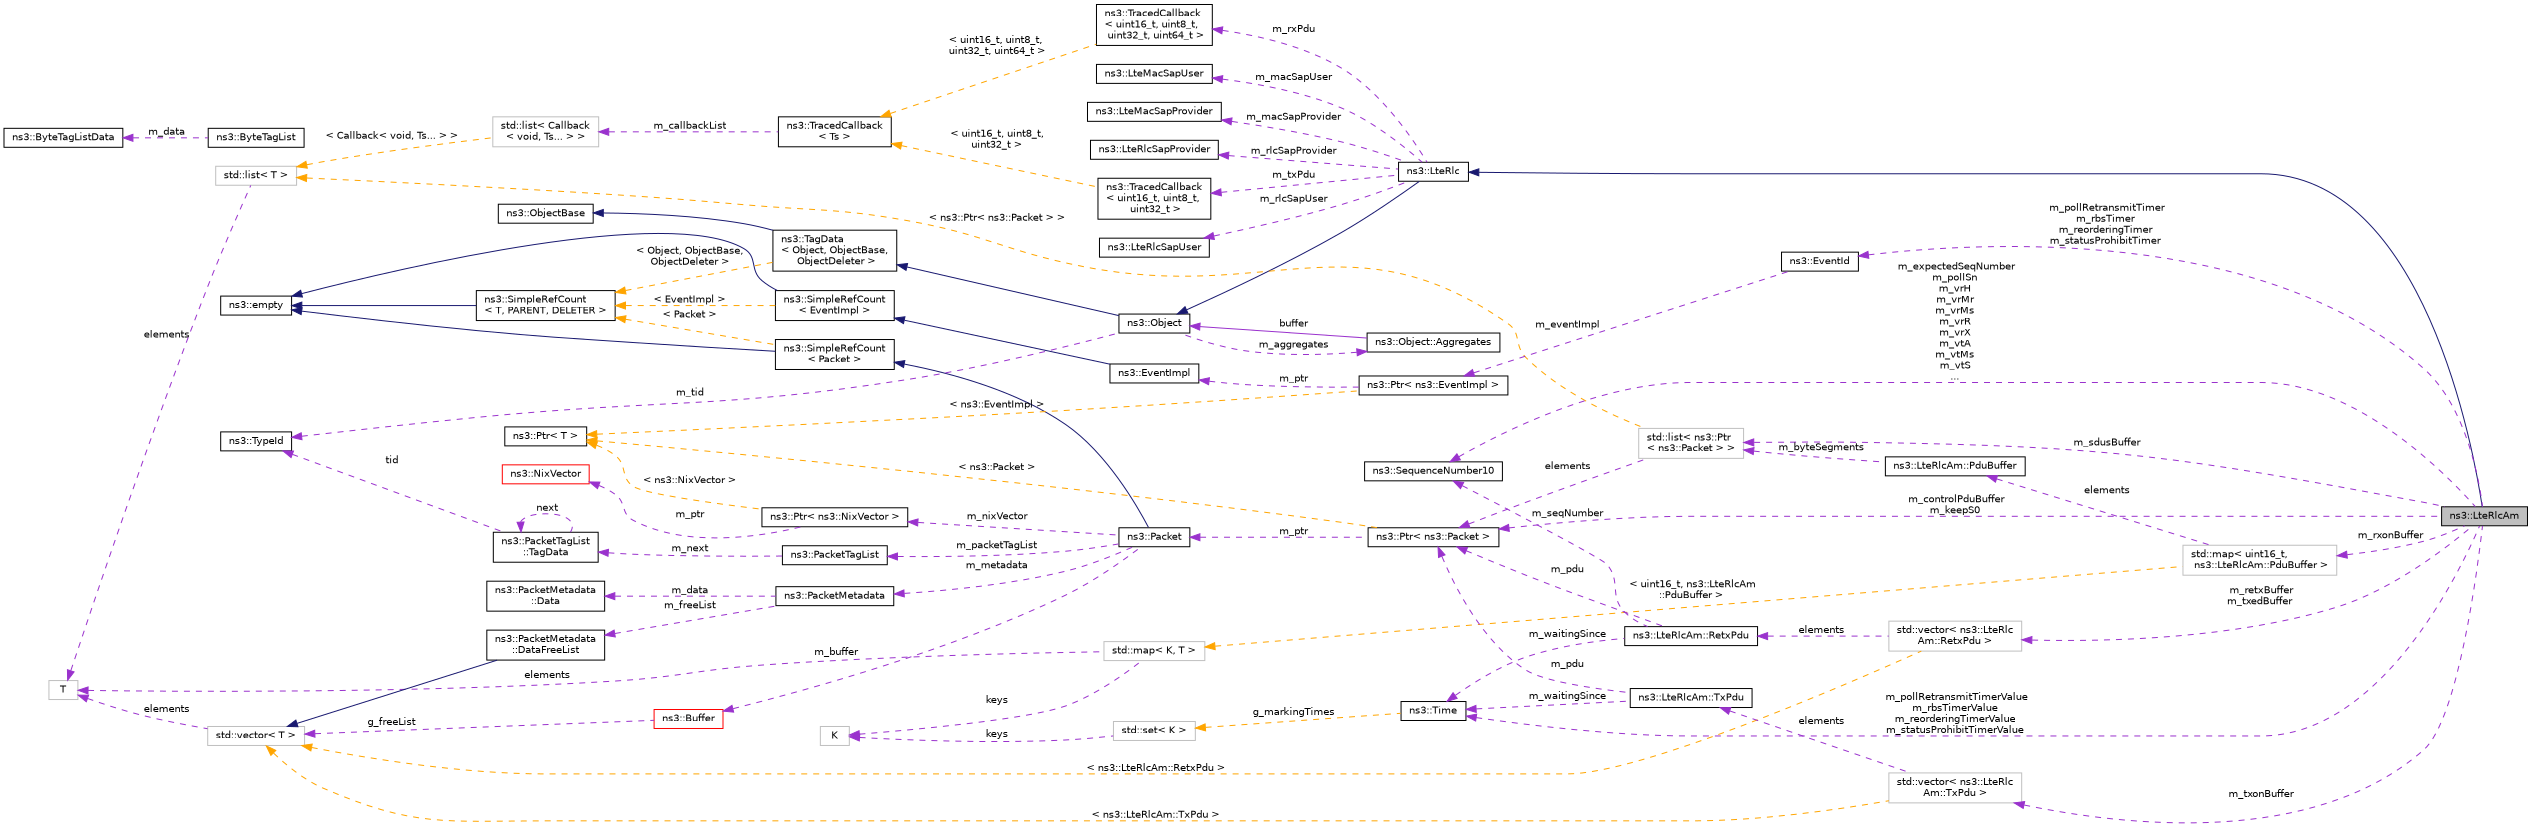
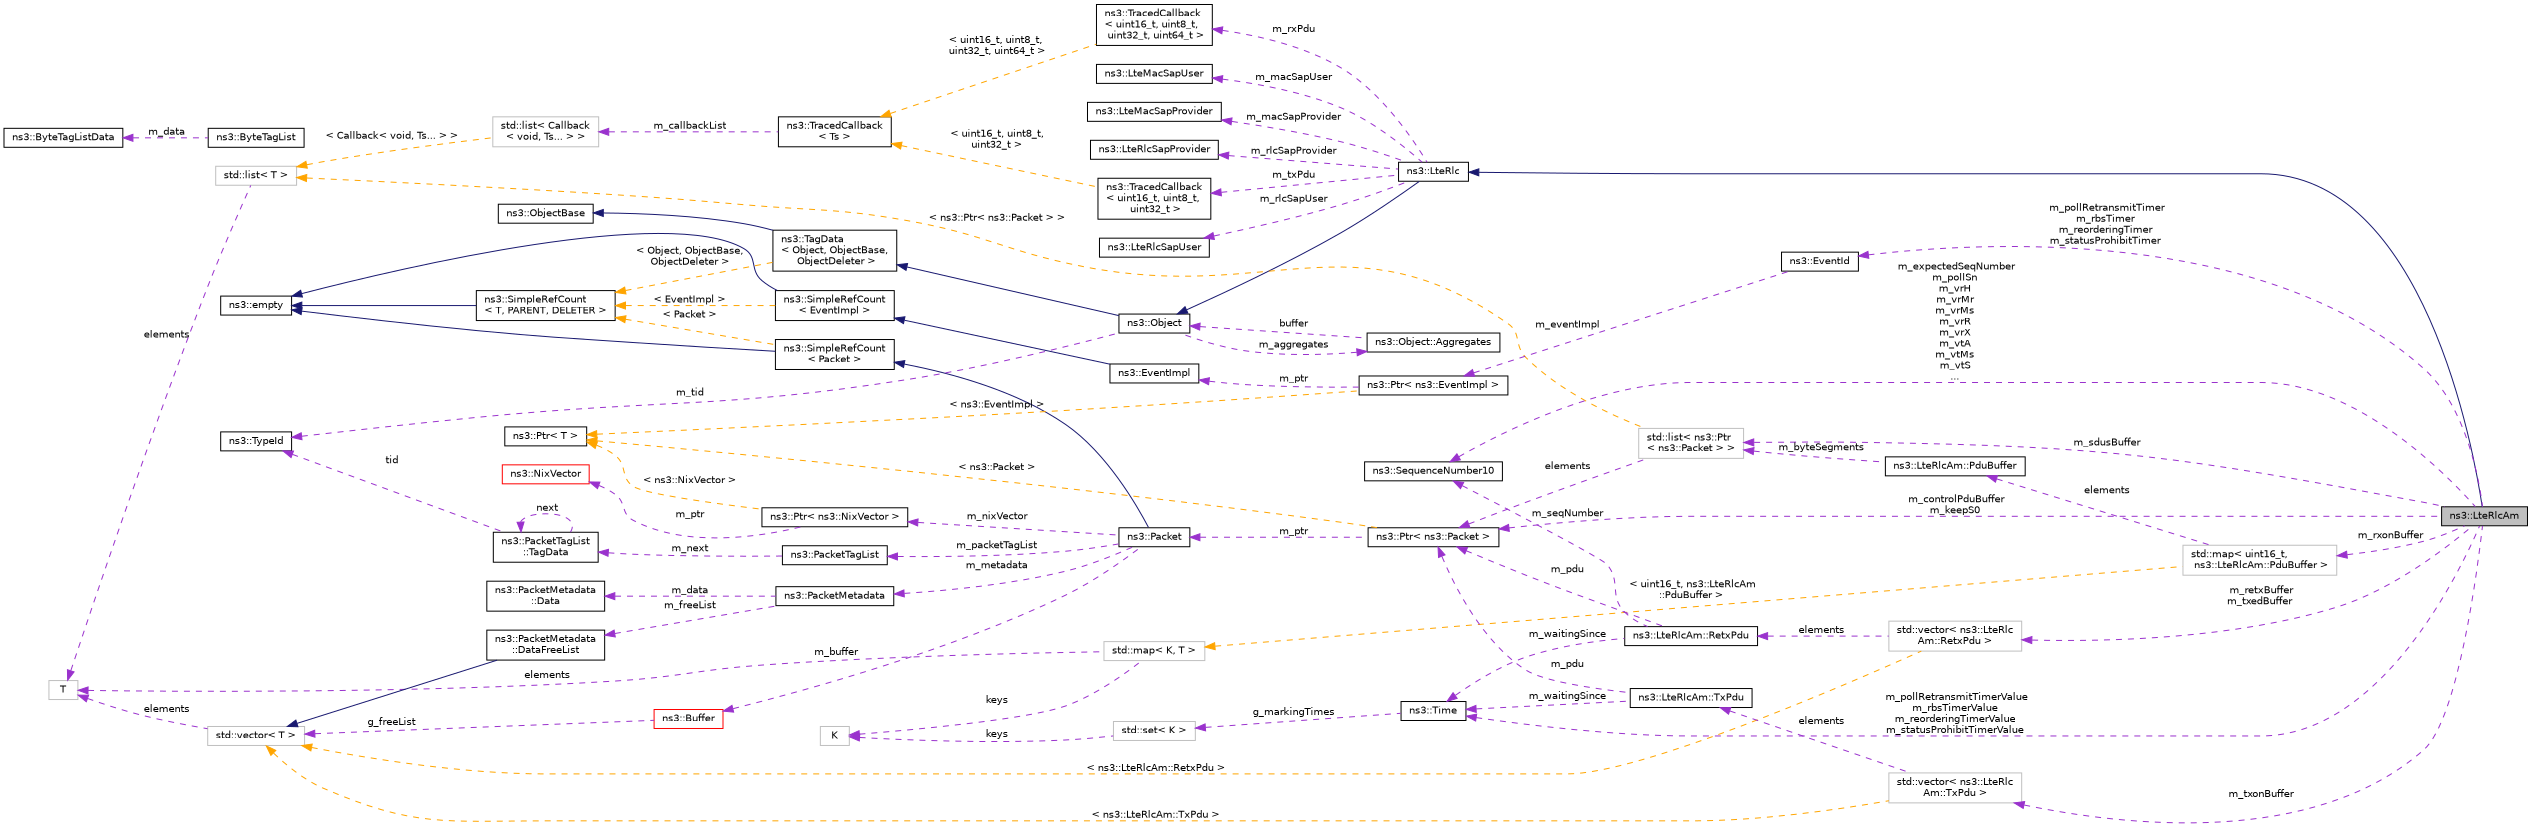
(1284, 332) -> (1284, 332)
(1303, 720) -> (1303, 720)
